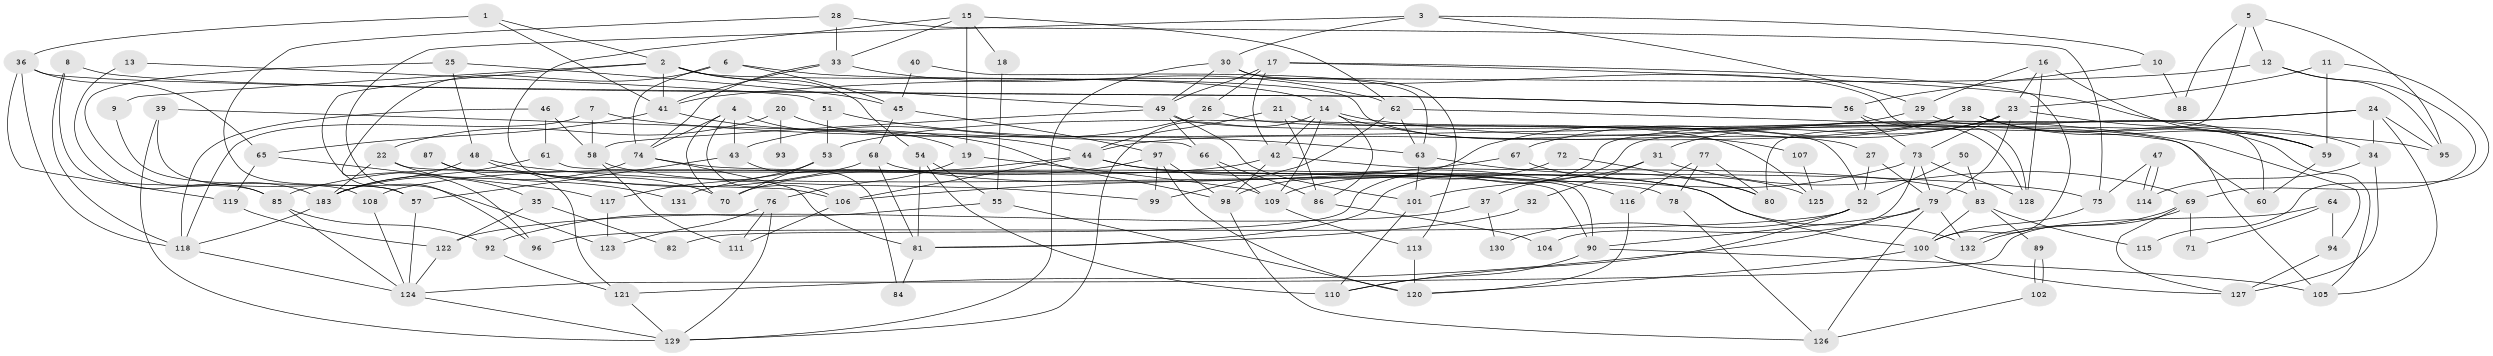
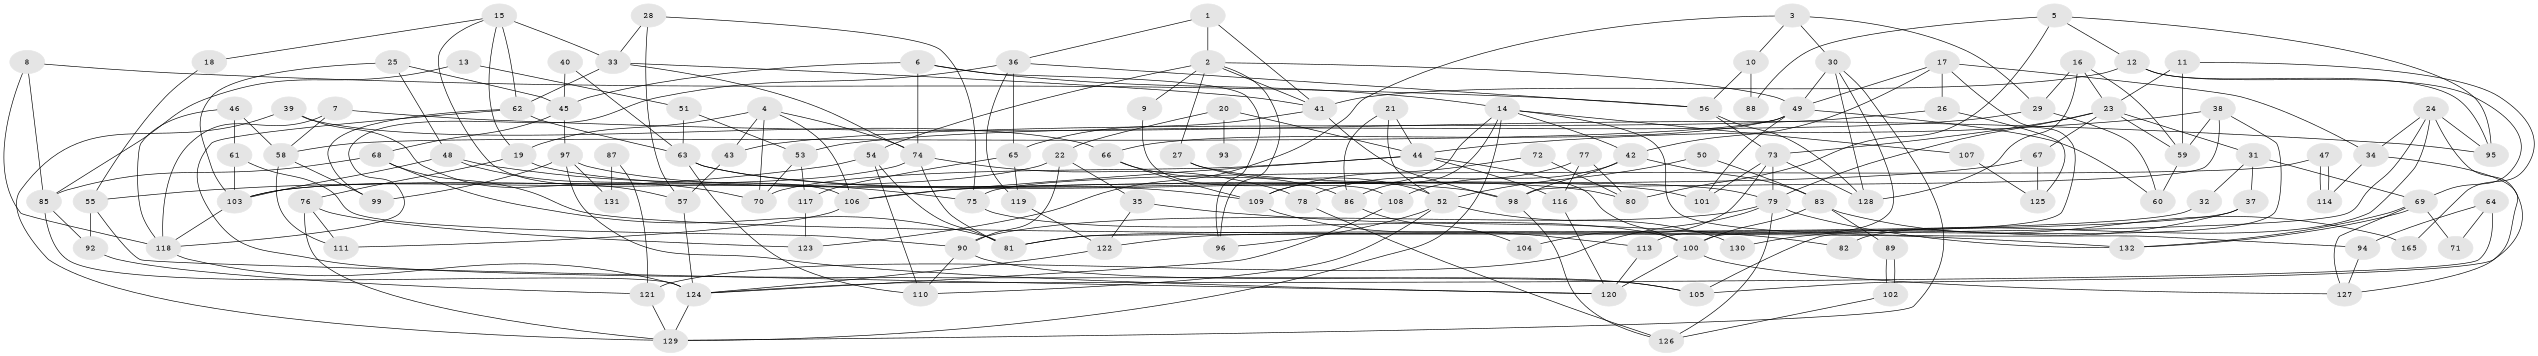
(324, 202) -> (235, 202)
(1373, 248) -> (774, 254)
(2144, 248) -> (2409, 248)
(898, 294) -> none
